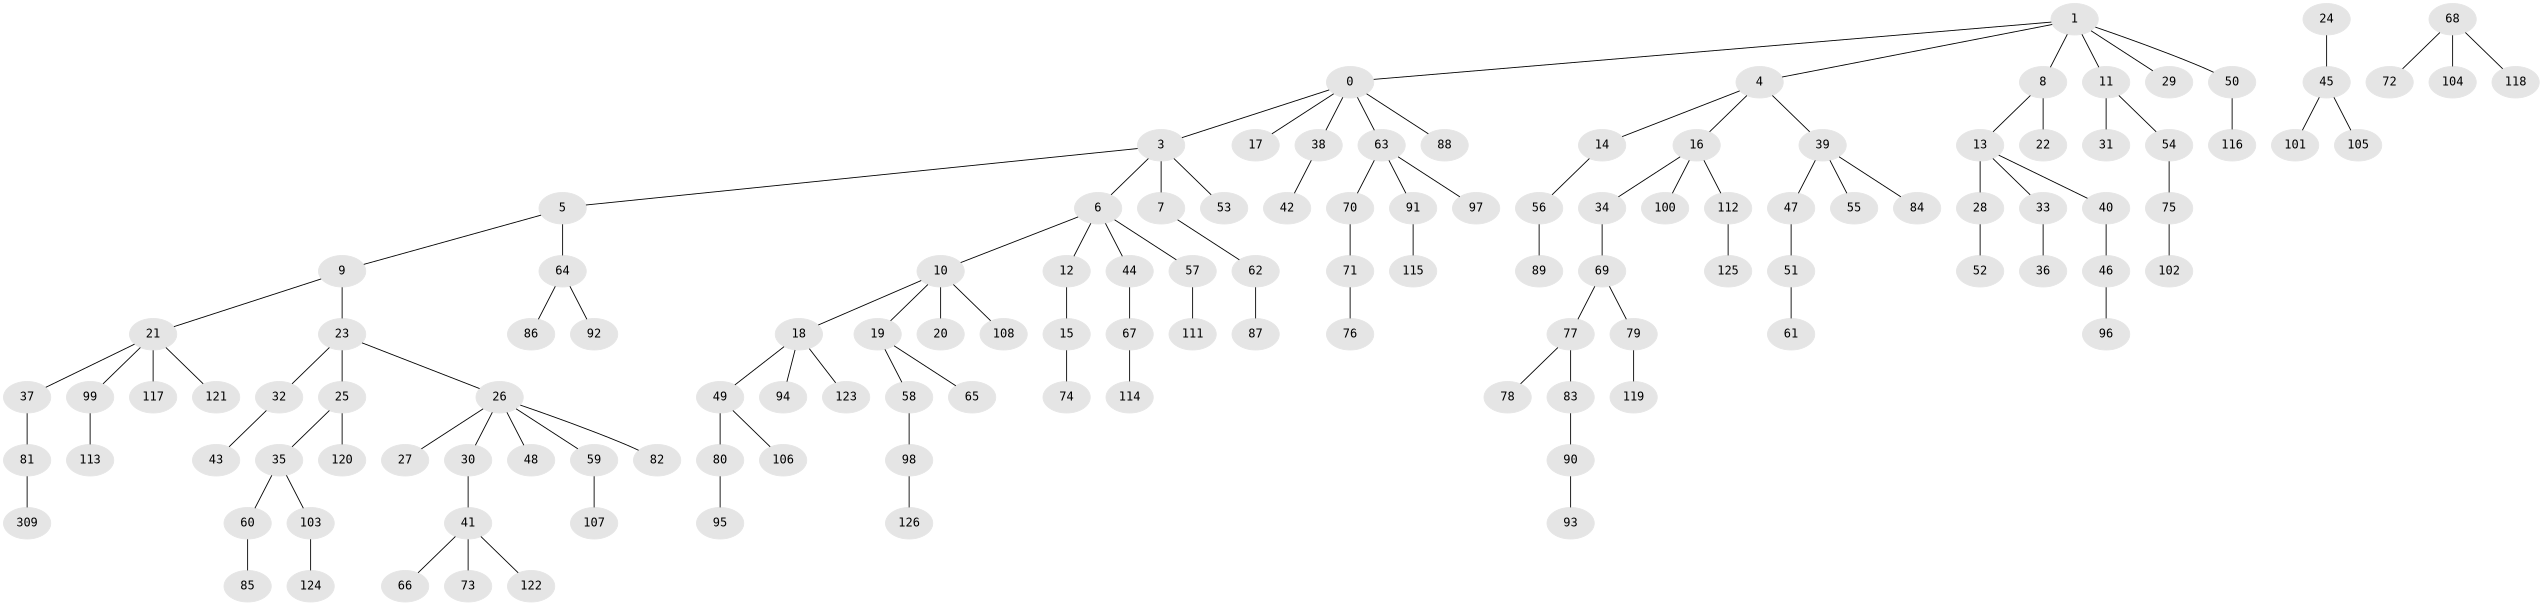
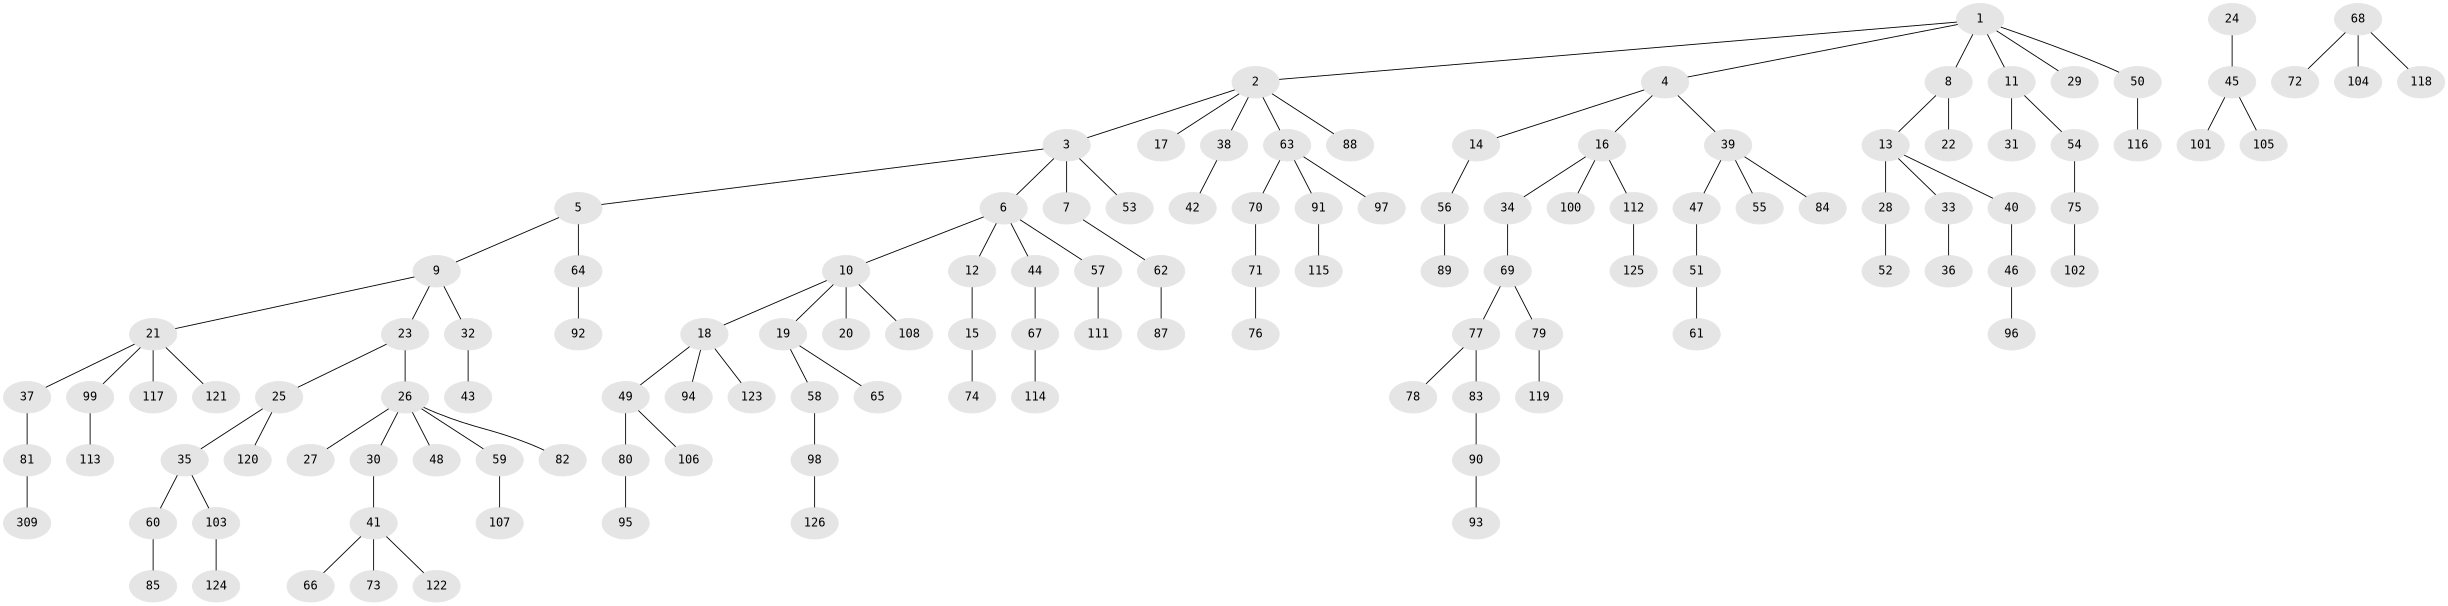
(1350, 82) -> (1256, 82)
(531, 334) -> none
(311, 366) -> (452, 303)
